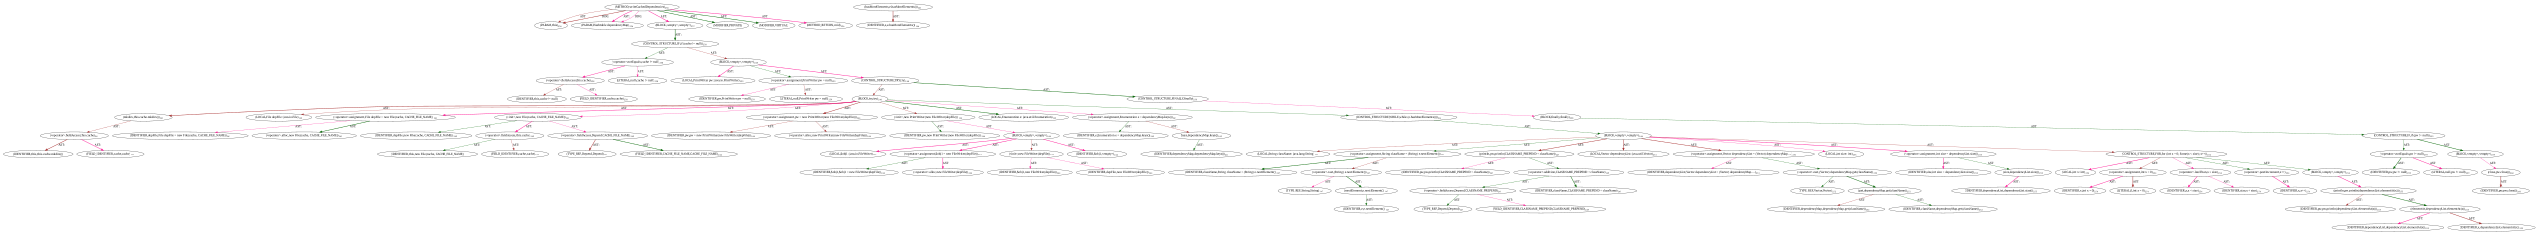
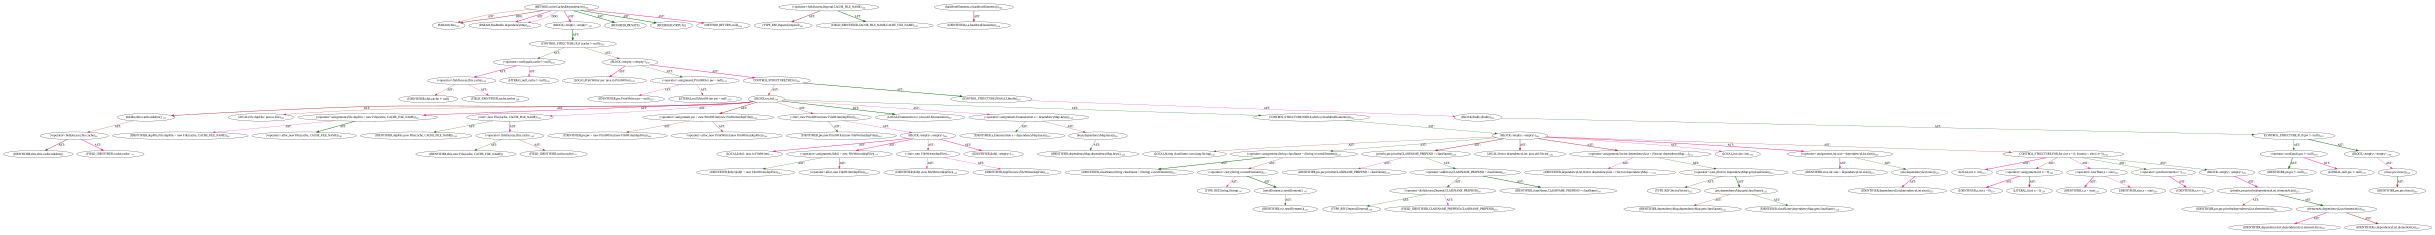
(567, 126) -> none
